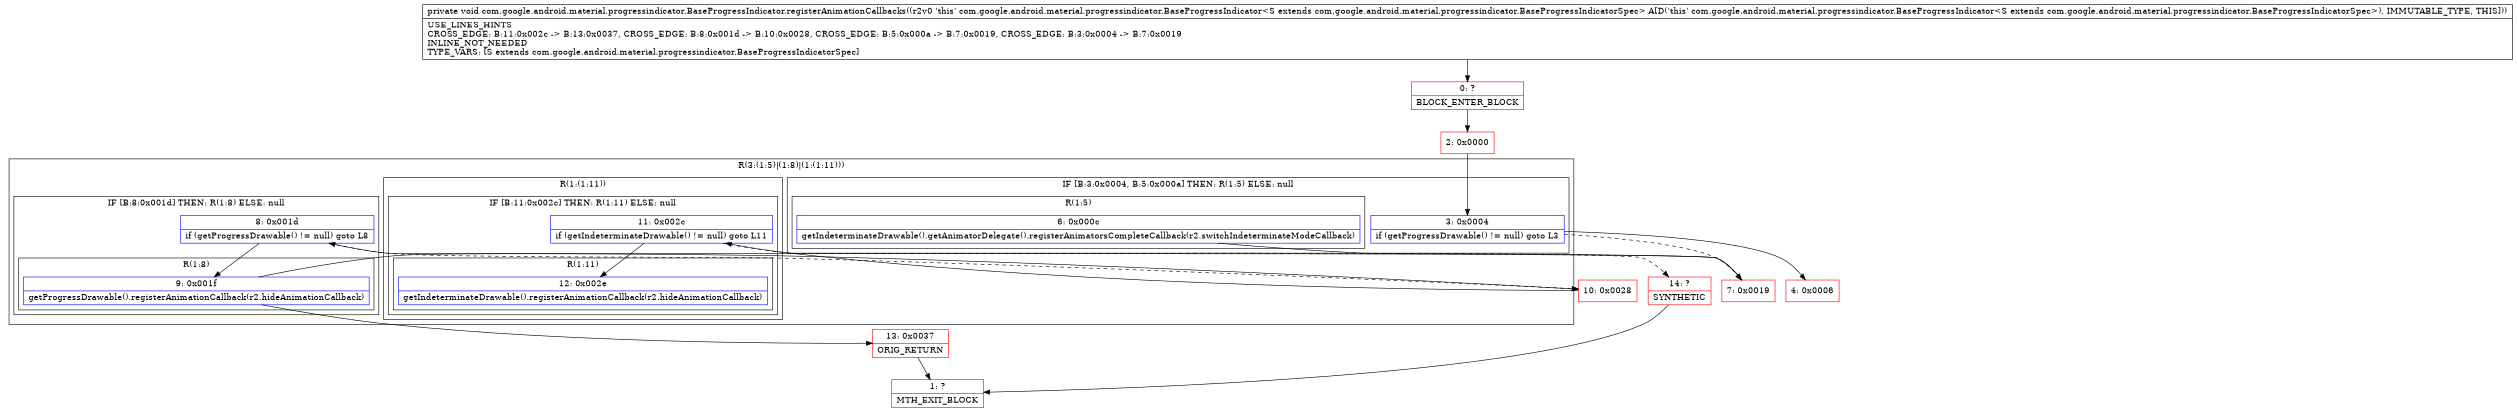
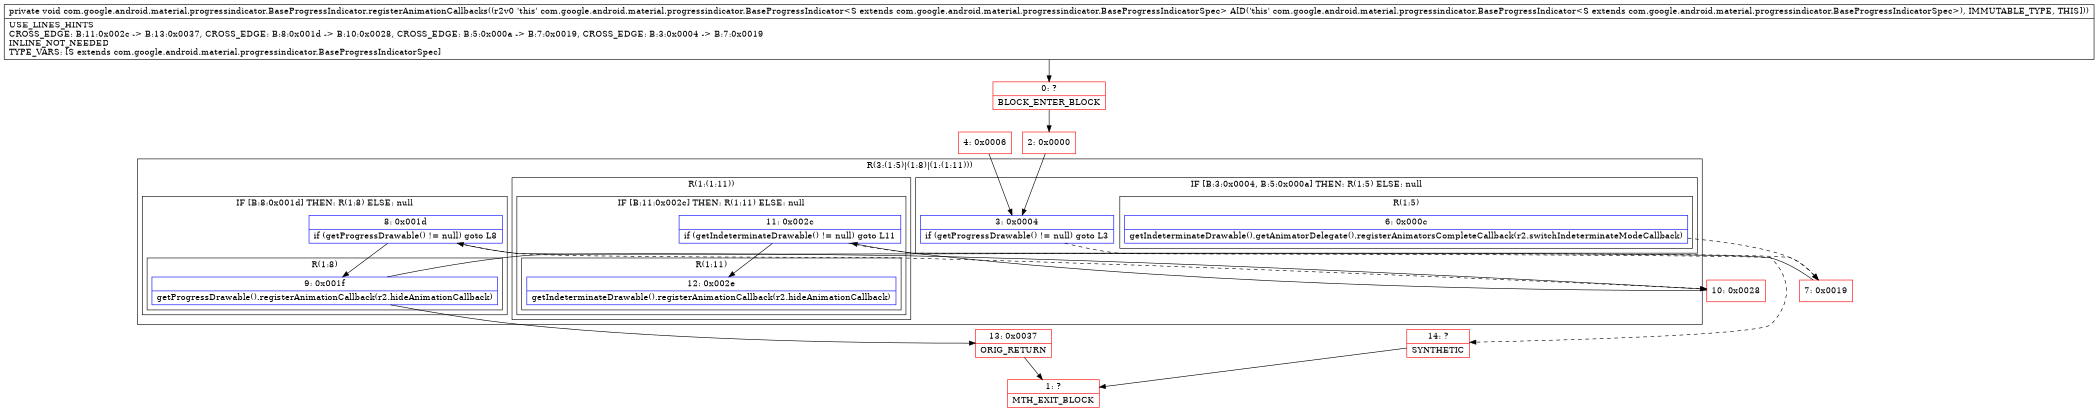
(1687, 239) -> (999, 182)
(1481, 254) -> (1754, 248)
